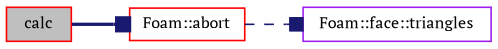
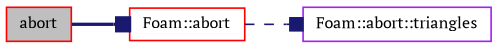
(39, 24) -> (39, 24)
(397, 24) -> (397, 24)
